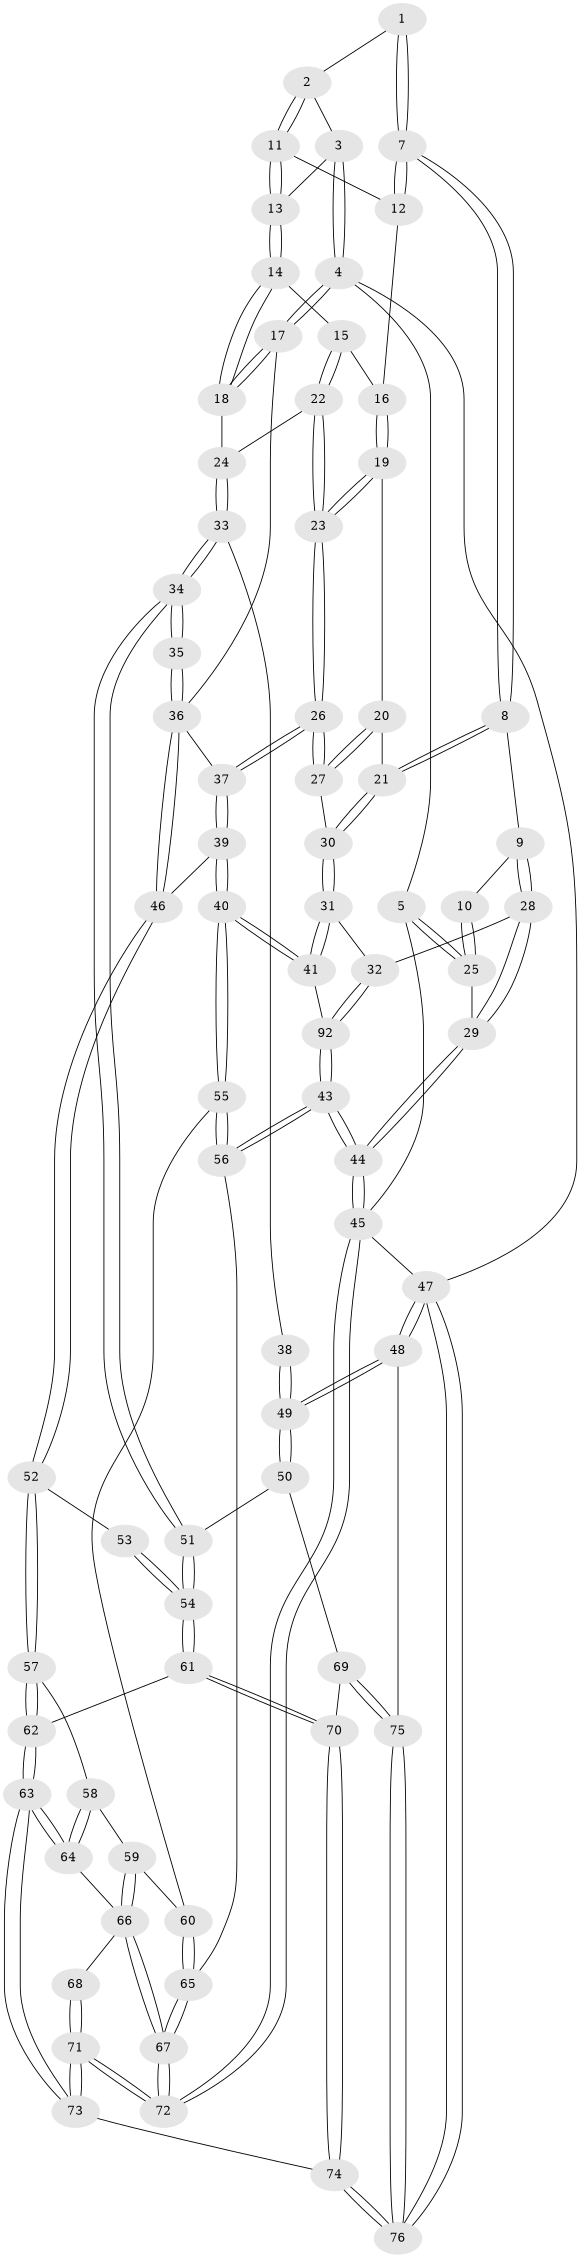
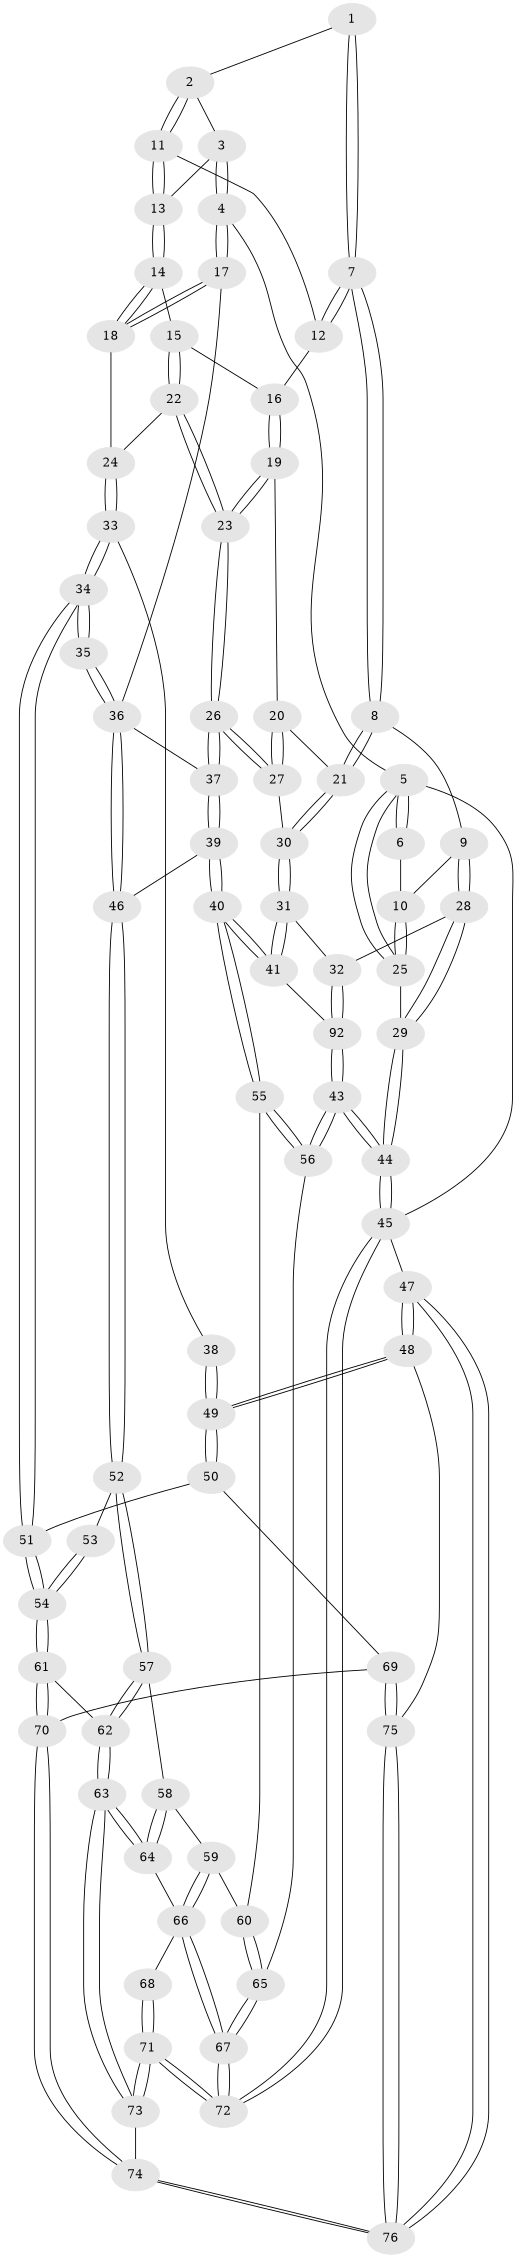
(558, 781) -> none
none -> (401, 844)
